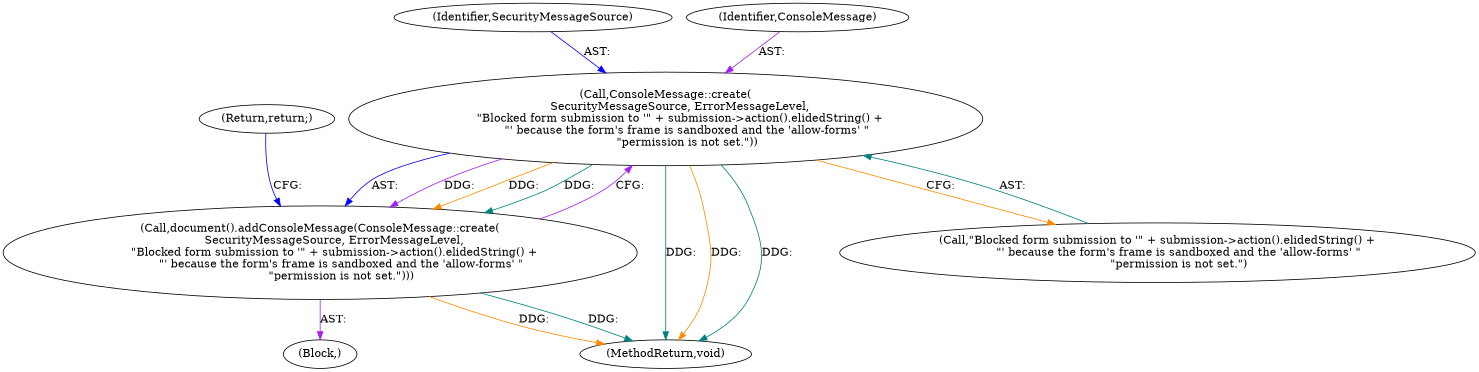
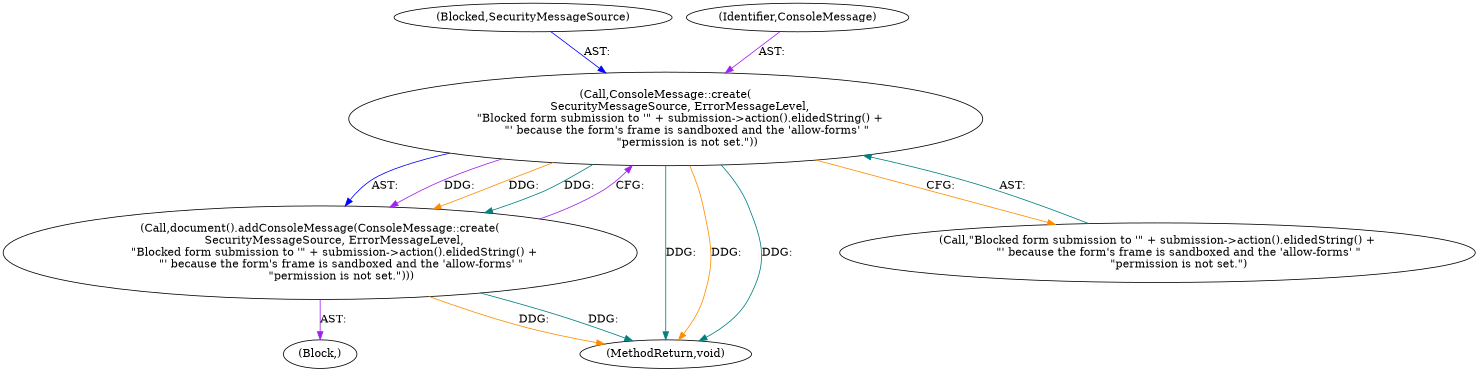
(533, 17) -> (533, 17)
(267, 119) -> none
